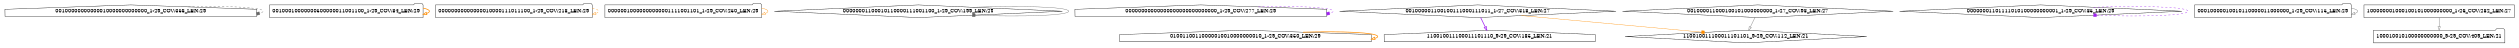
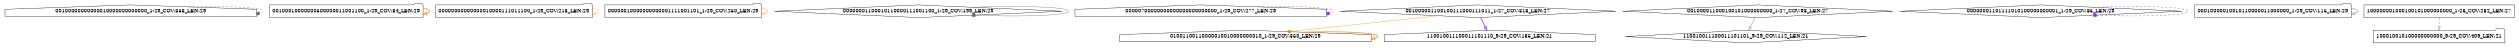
(1201, 11) -> (1201, 11)
(2439, 22) -> (2439, 22)
(1611, 24) -> (1365, 24)
